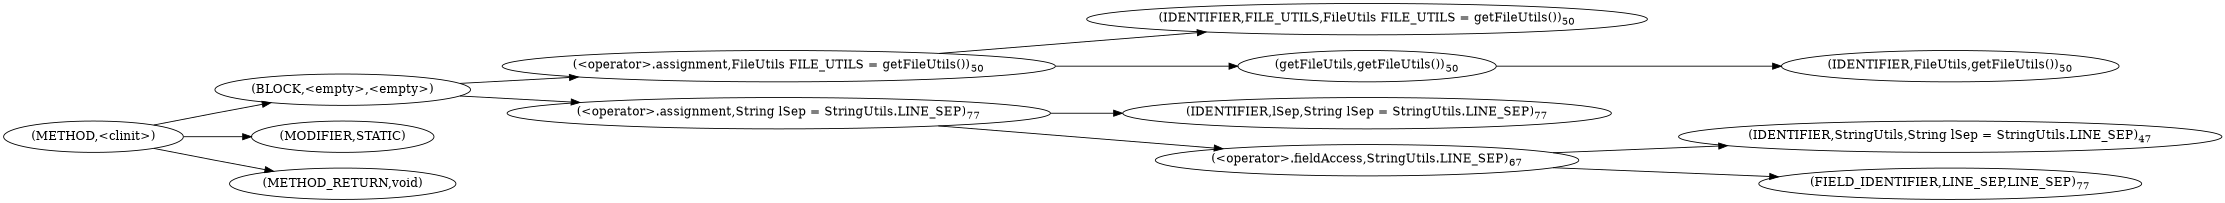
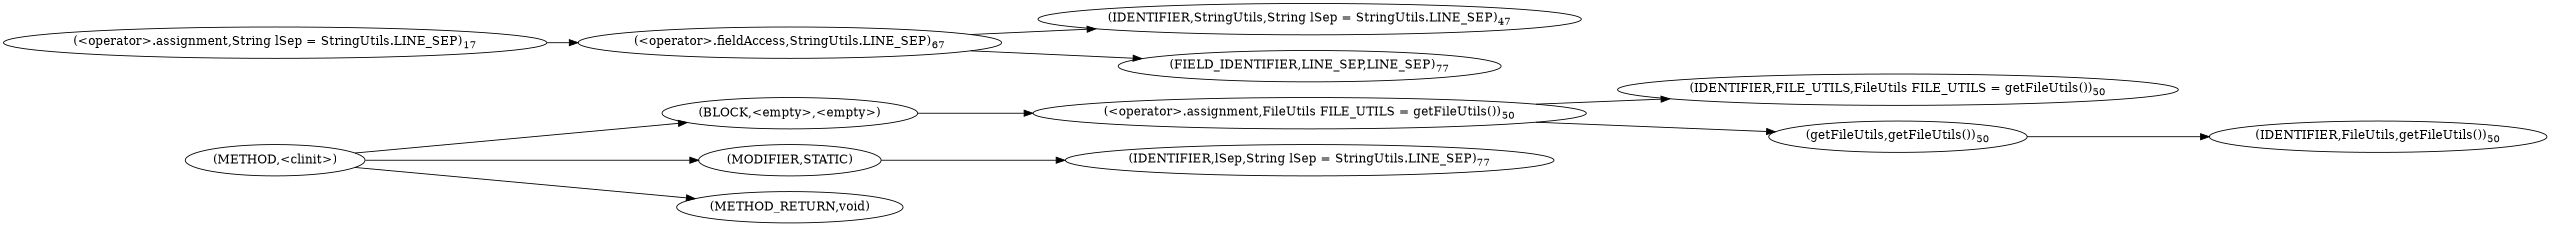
(515, 99) -> none
(974, 112) -> (470, 41)
(1082, 113) -> (969, 160)
